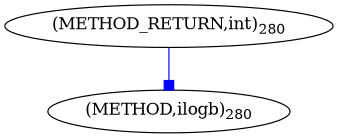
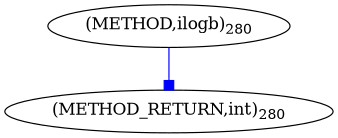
(169, 63) -> (169, 63)
